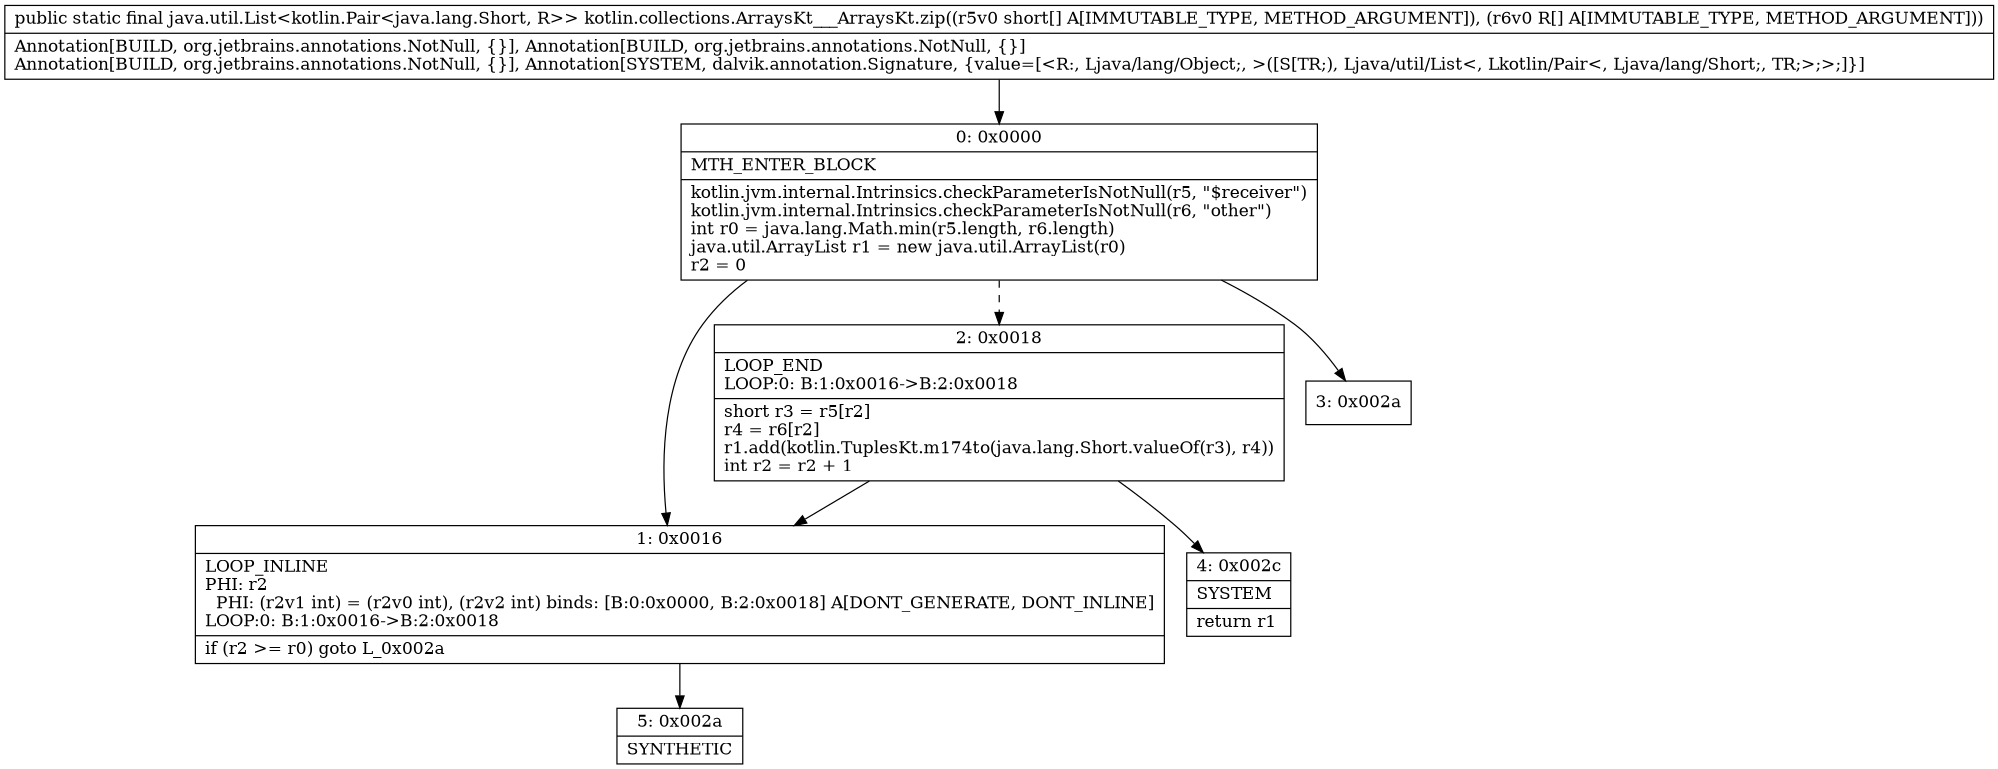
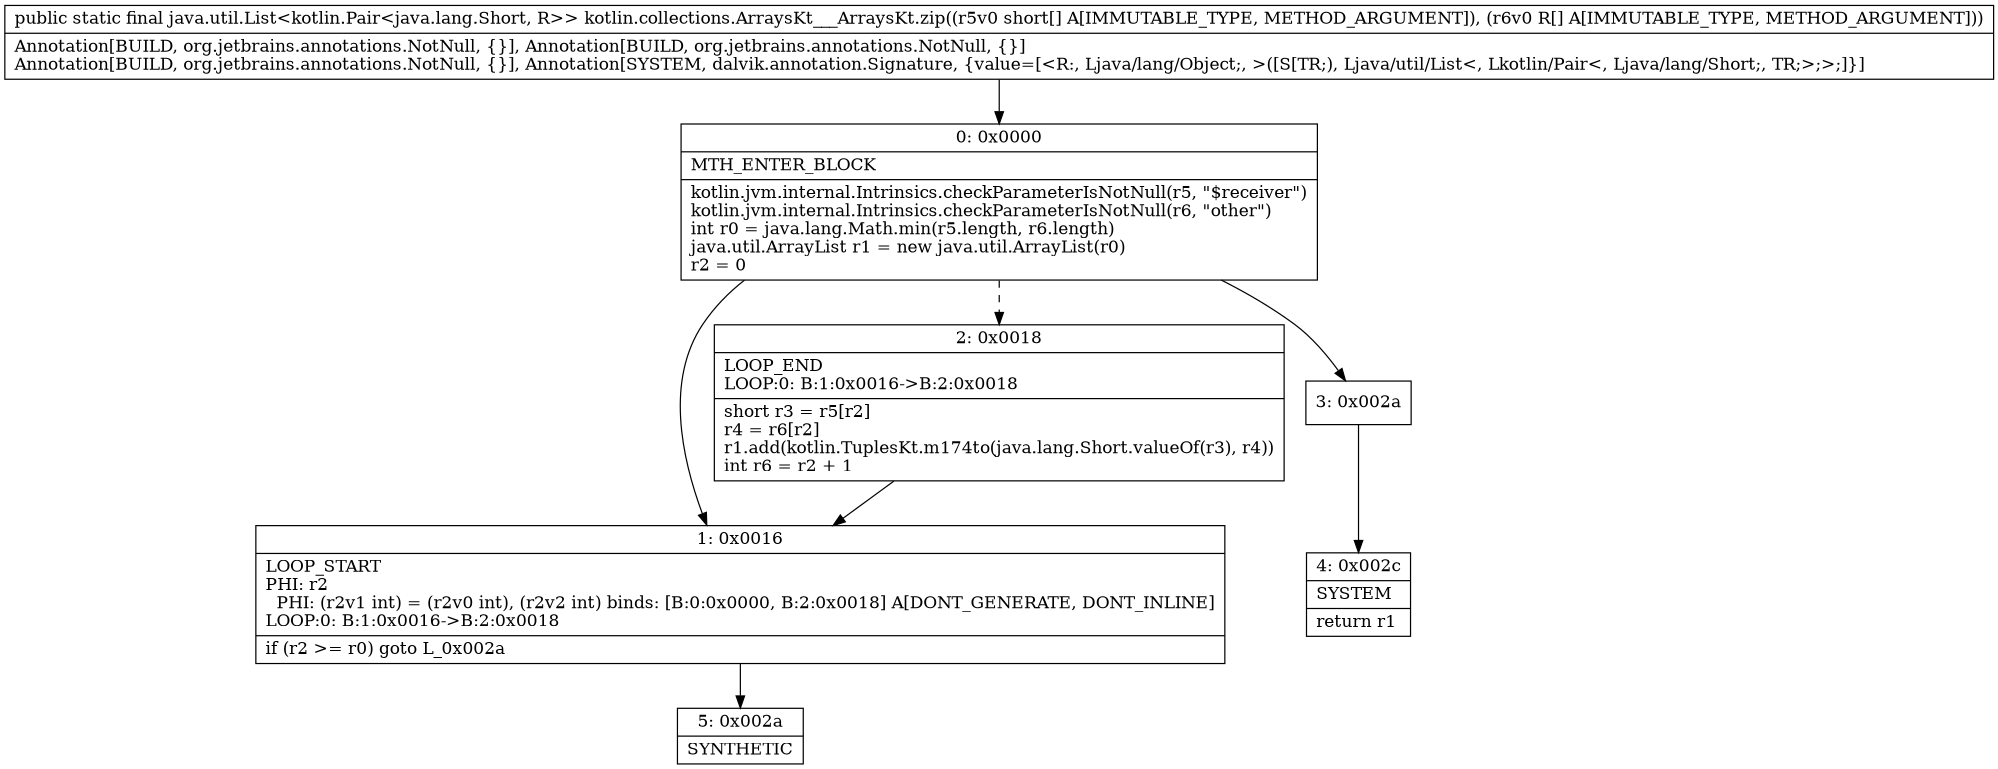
(789, 466) -> (789, 466)
(1158, 511) -> (1359, 482)
(267, 567) -> (324, 567)
